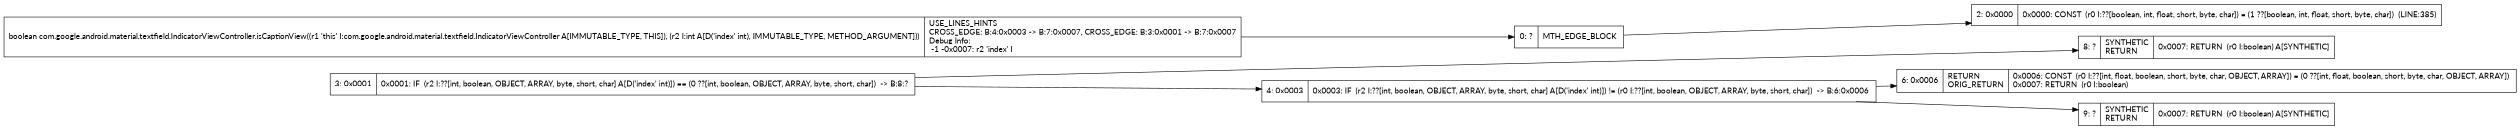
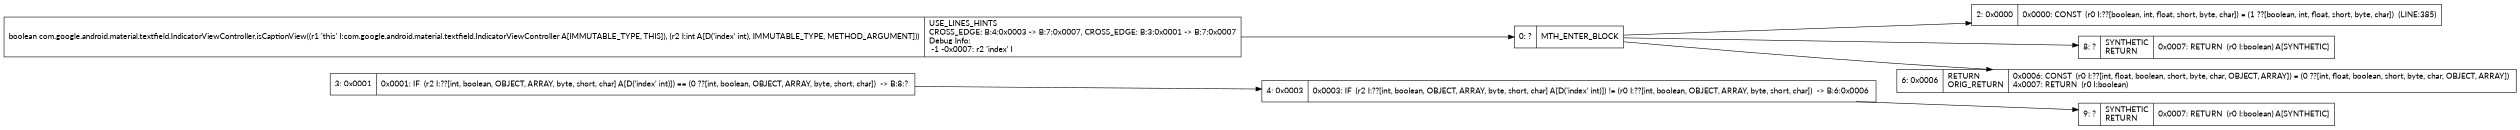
(1580, 37) -> (1580, 37)
(1494, 64) -> (1848, 42)
(2072, 85) -> (2072, 85)
(1883, 86) -> (1805, 57)
